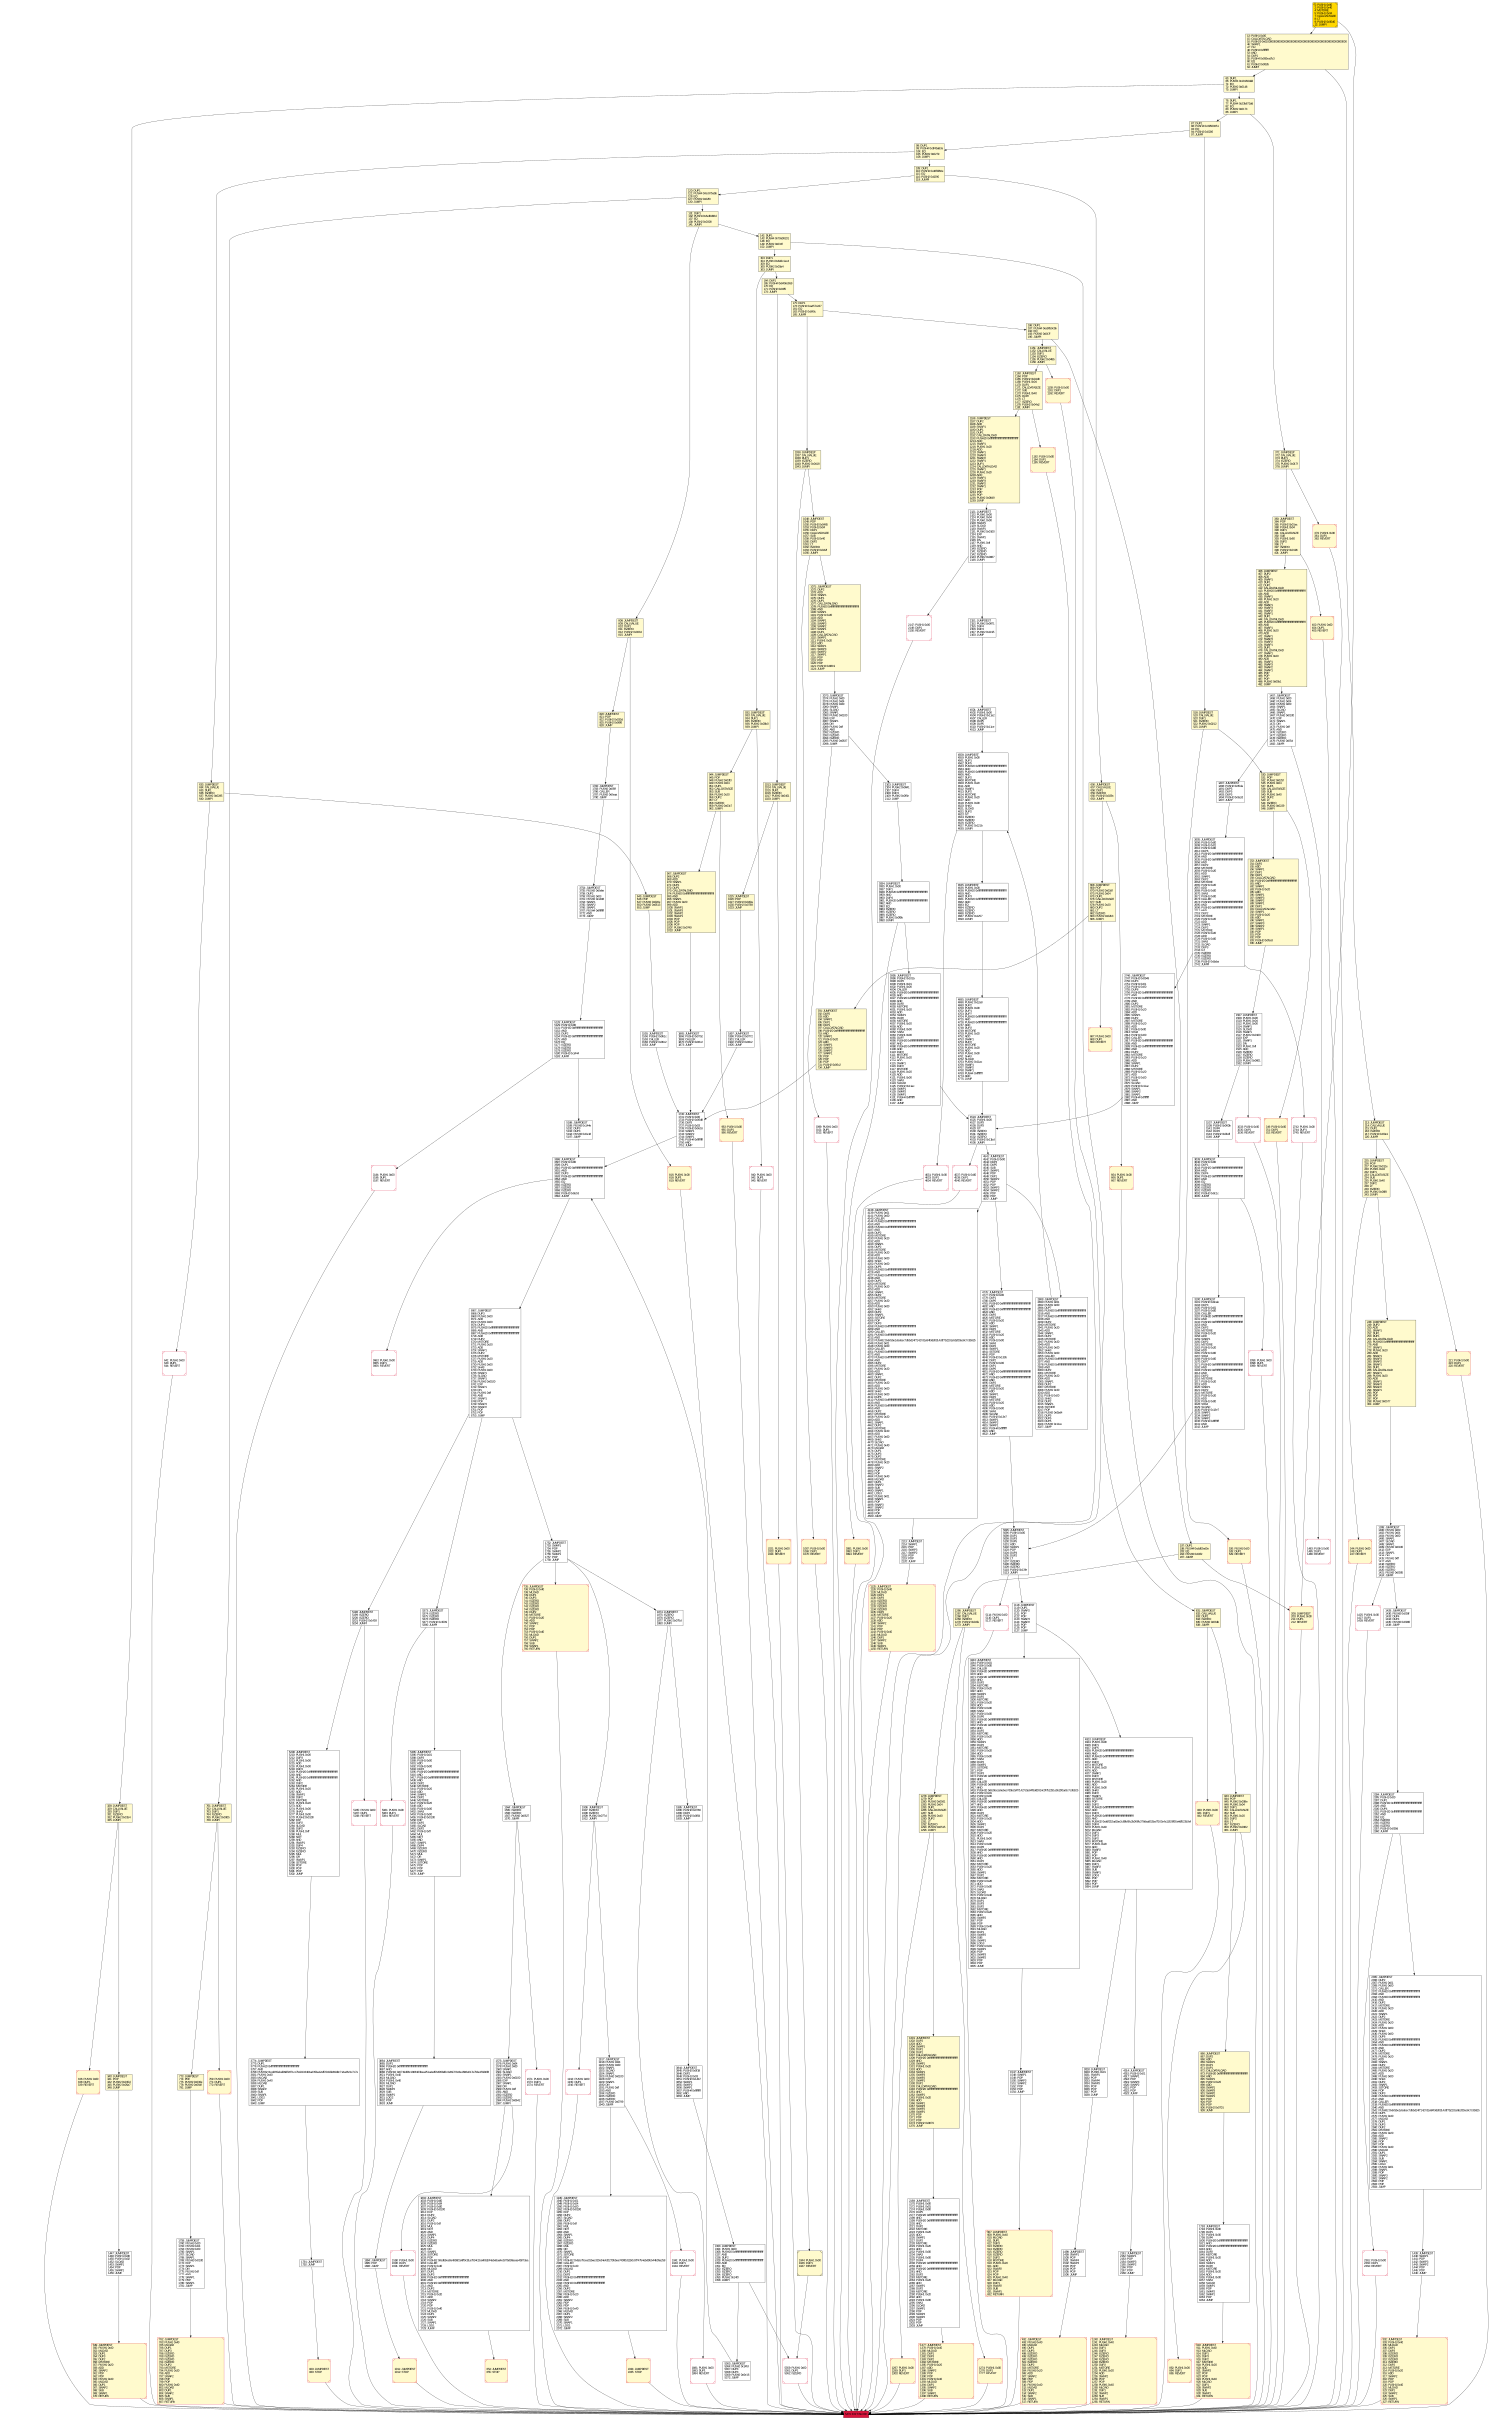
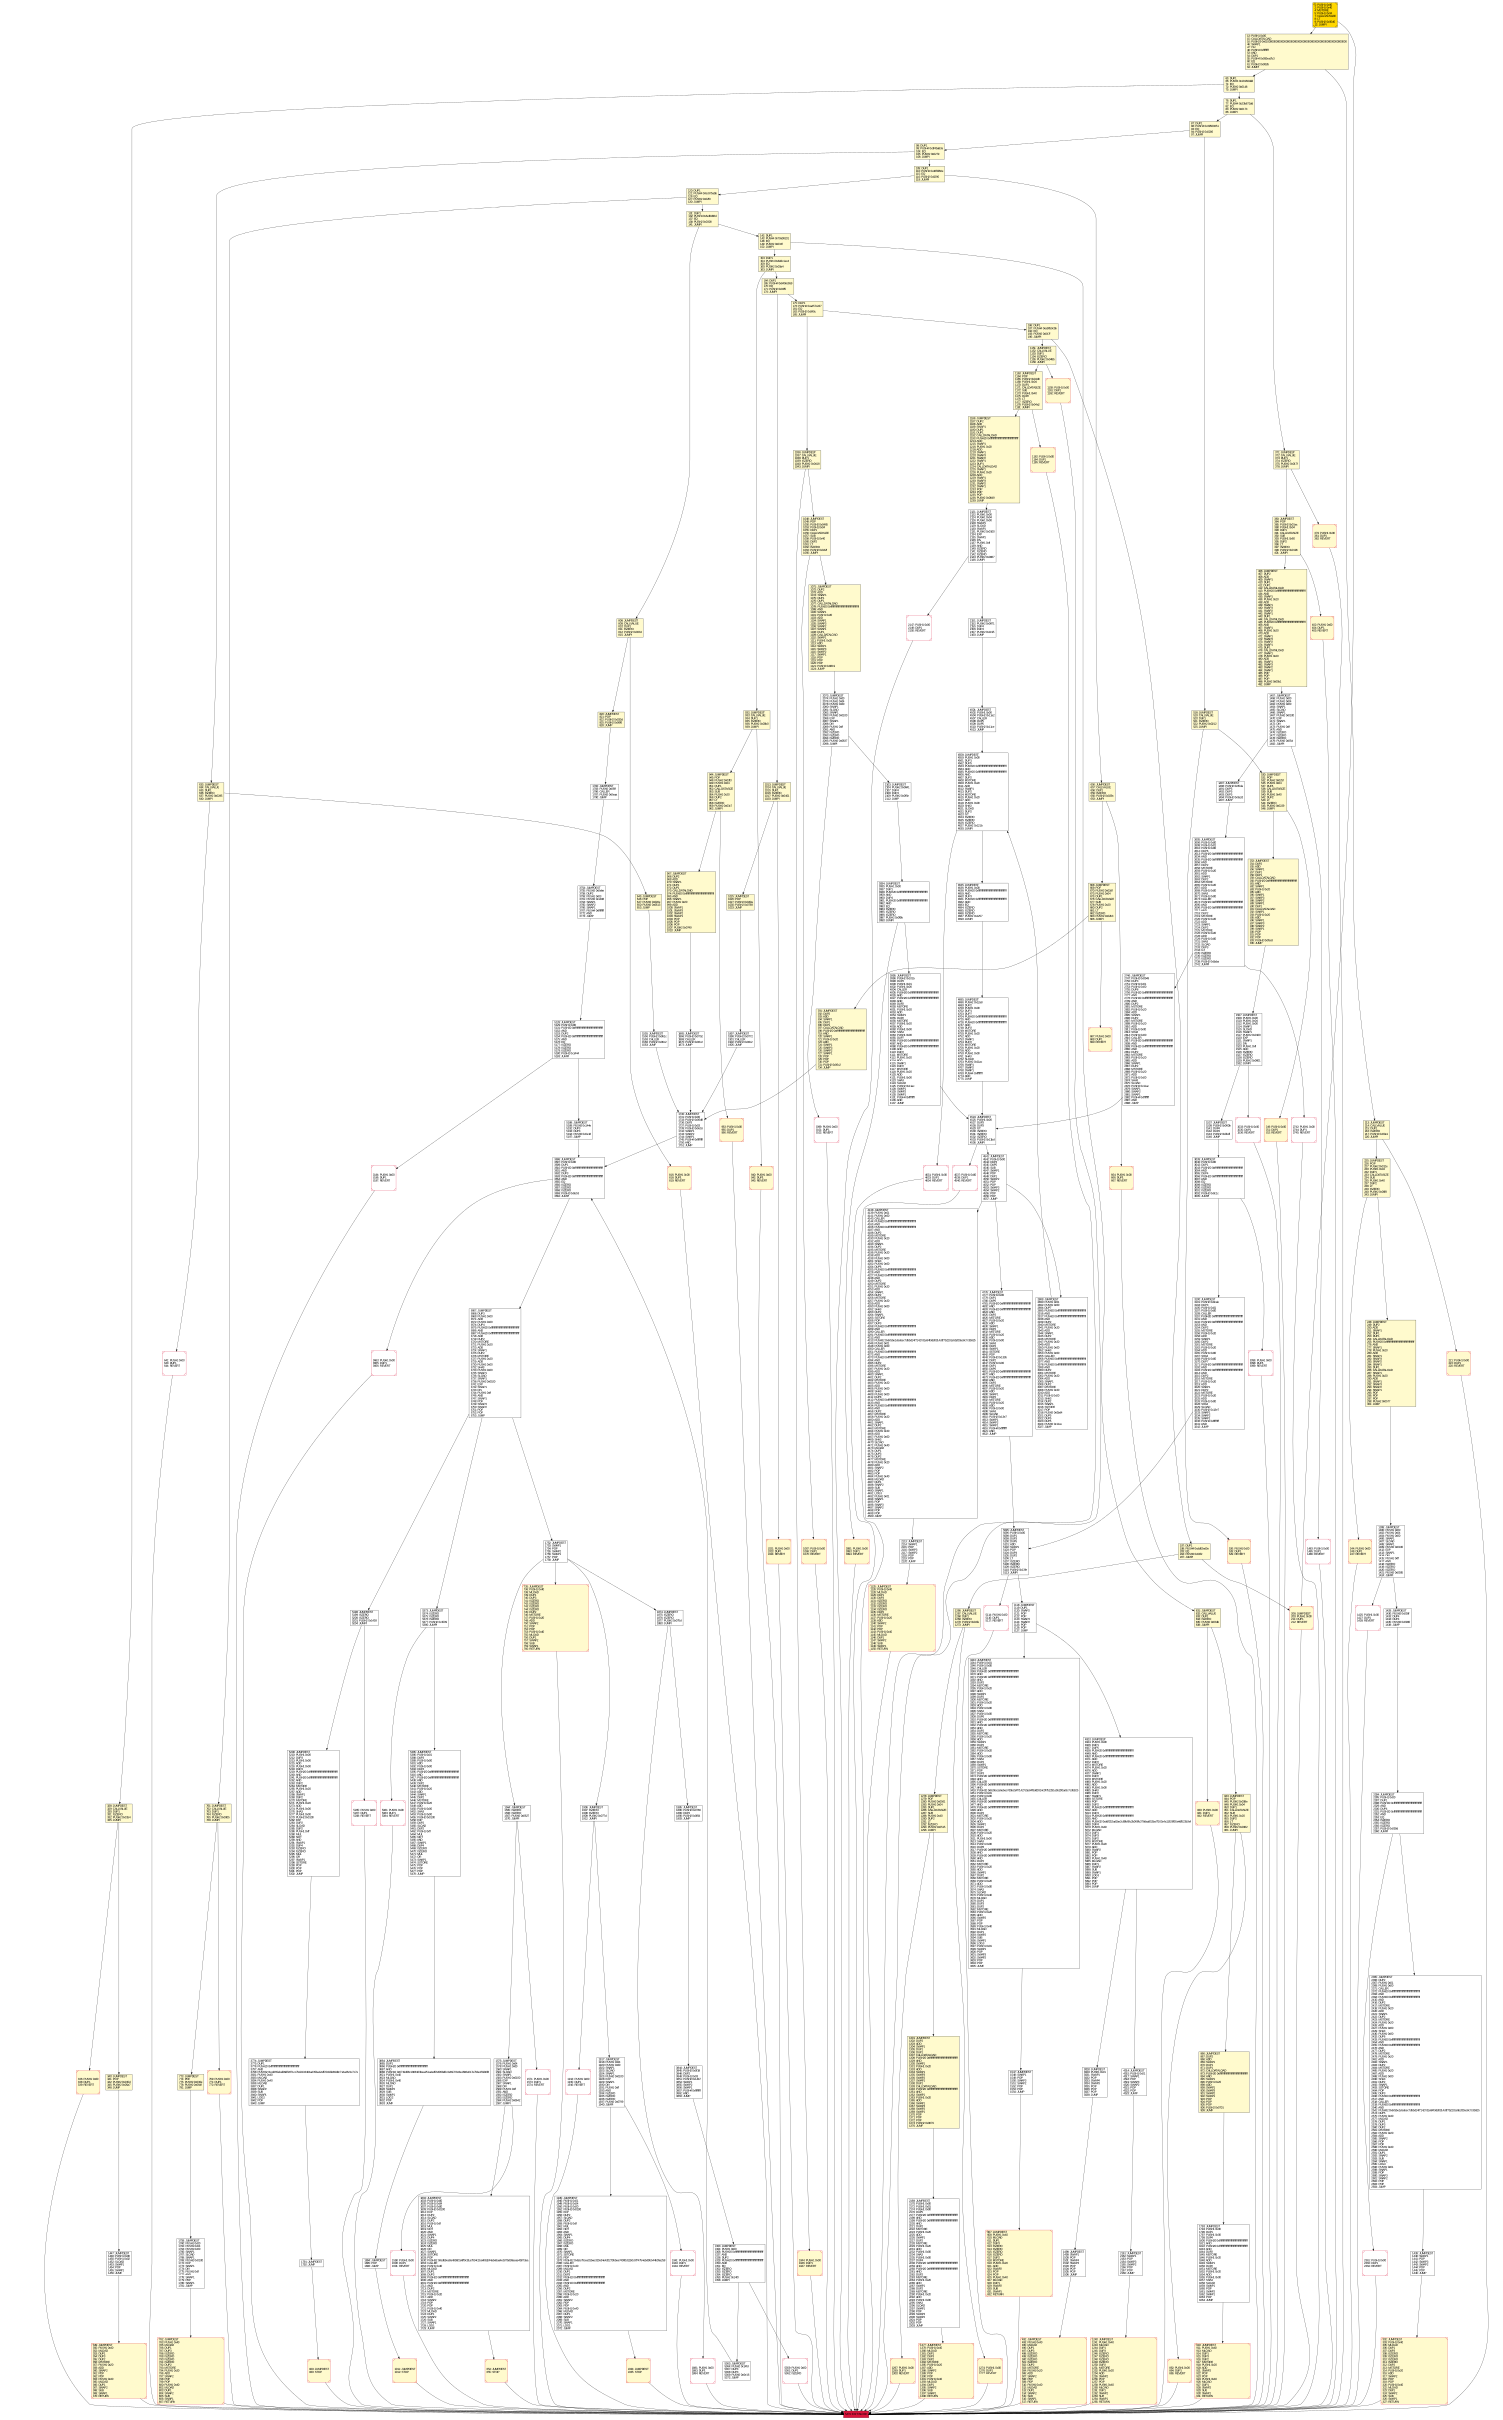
(761, 1178) -> (761, 1178)
none -> (244, 2148)
none -> (1326, 2211)
(810, 2263) -> (810, 2263)
(803, 2316) -> (817, 2350)
none -> (669, 2411)
none -> (1031, 2412)
